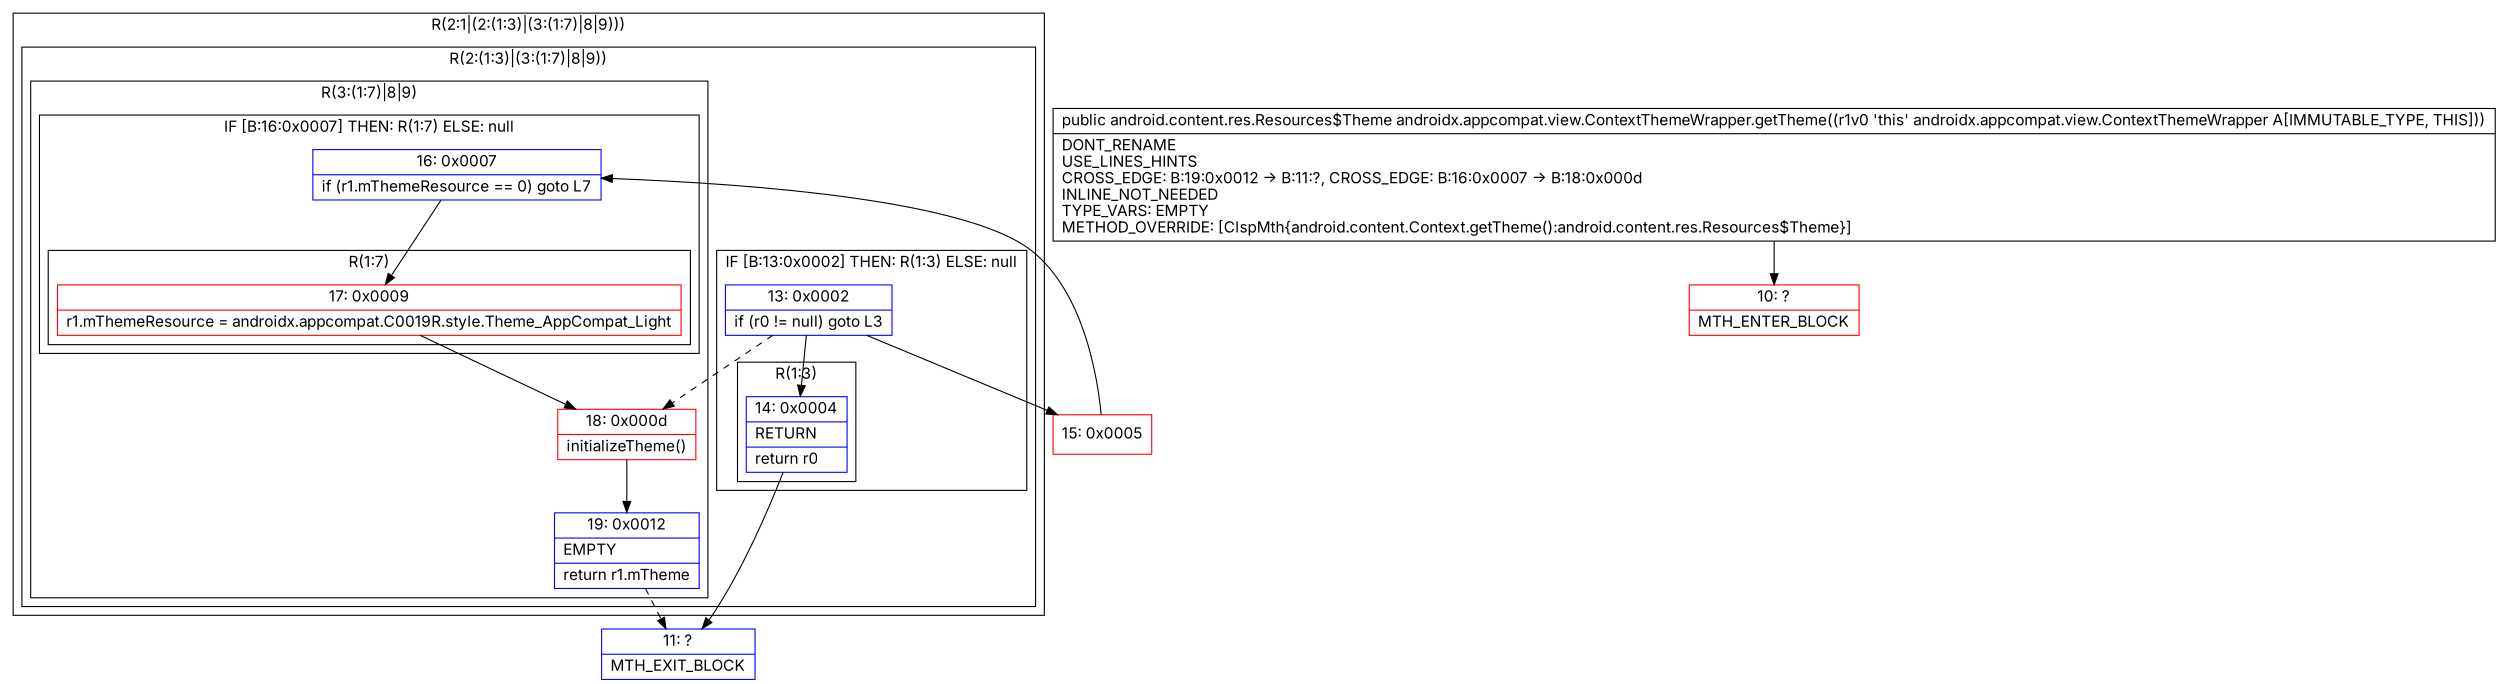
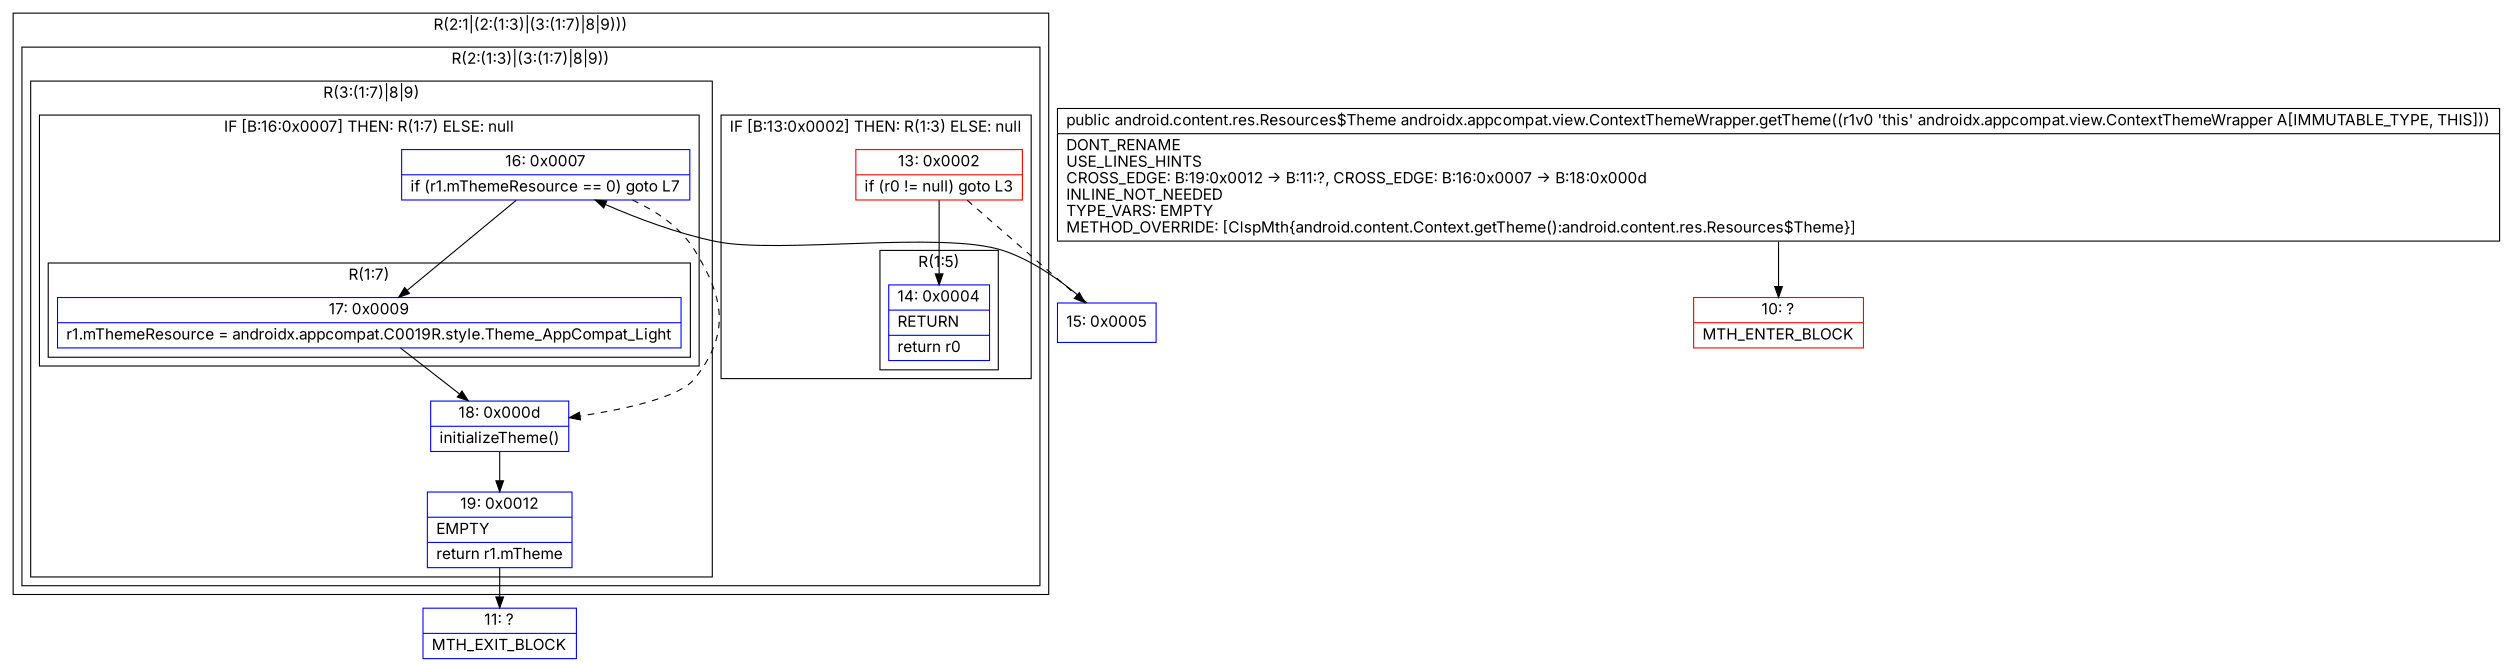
(369, 310) -> (369, 323)
(809, 310) -> (939, 175)
(725, 367) -> (698, 373)
(957, 373) -> (1022, 248)
(797, 375) -> (939, 263)
(627, 434) -> (500, 426)
(1102, 434) -> (1107, 323)
(750, 548) -> none
(653, 604) -> (500, 582)
